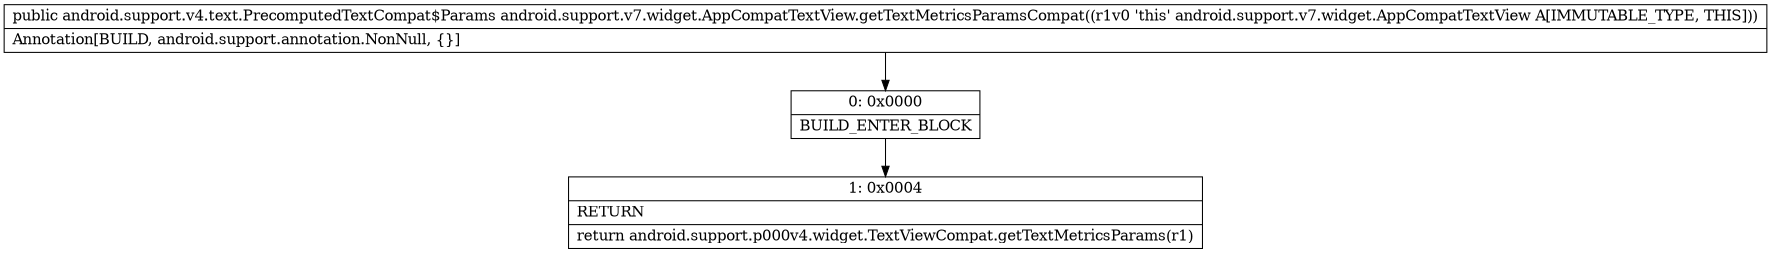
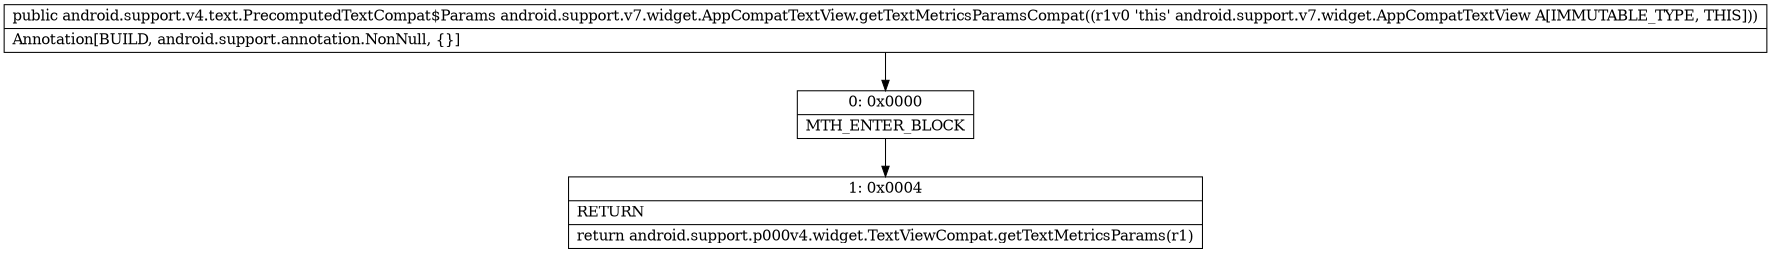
(886, 126) -> (886, 126)
